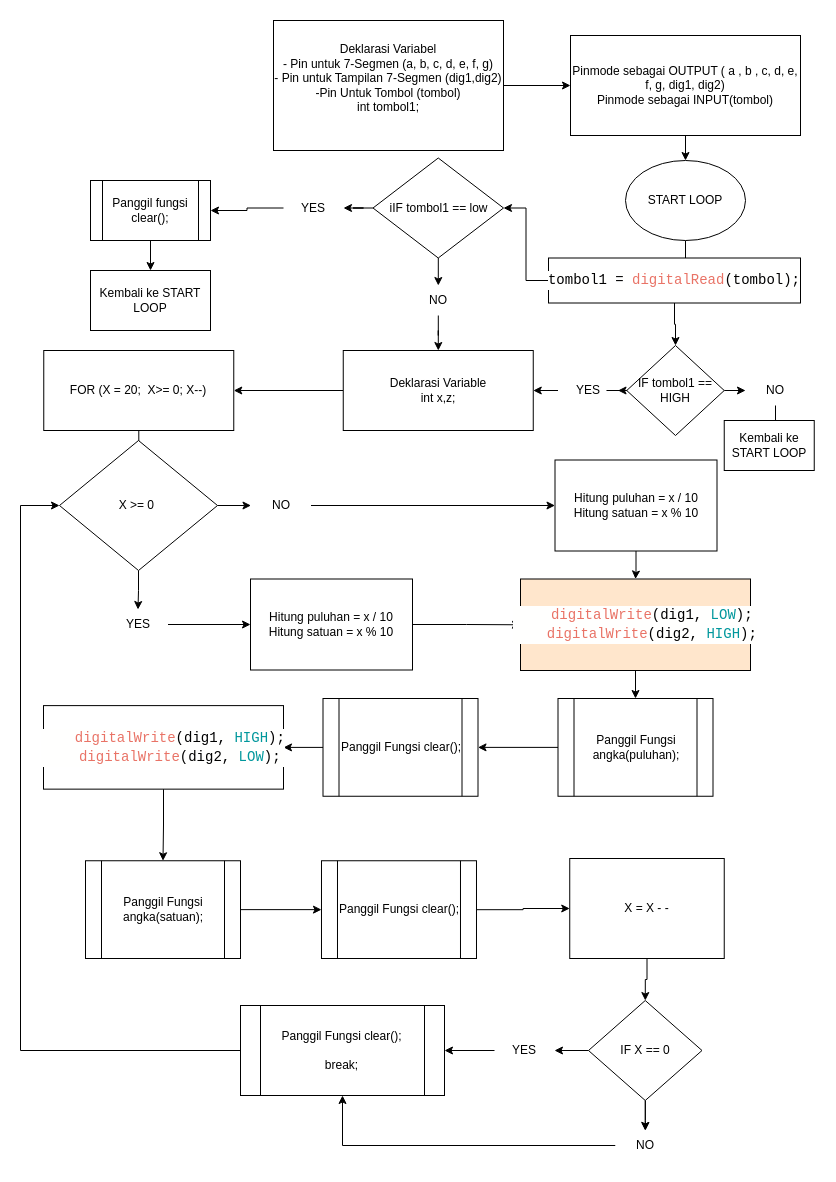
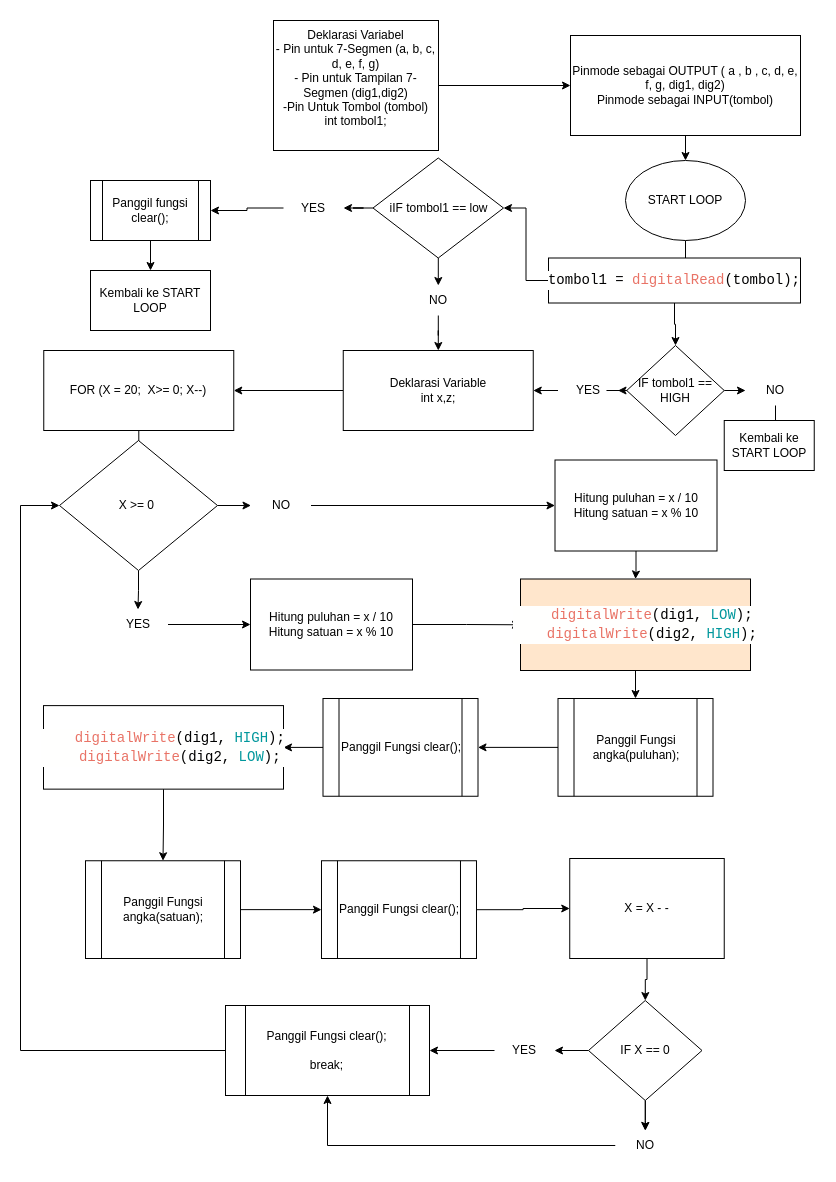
(389, 86) -> (356, 86)
(343, 1051) -> (328, 1051)
